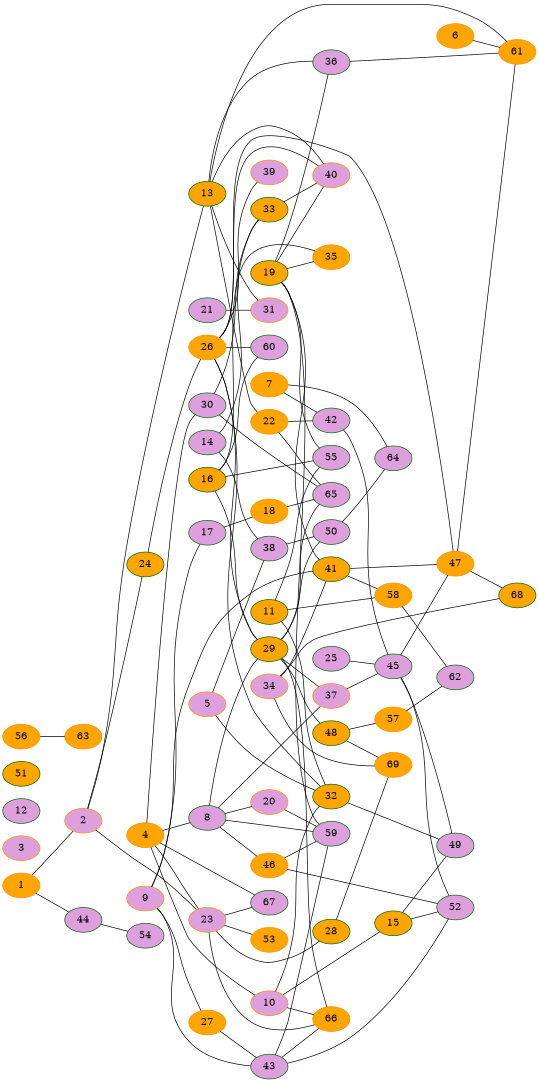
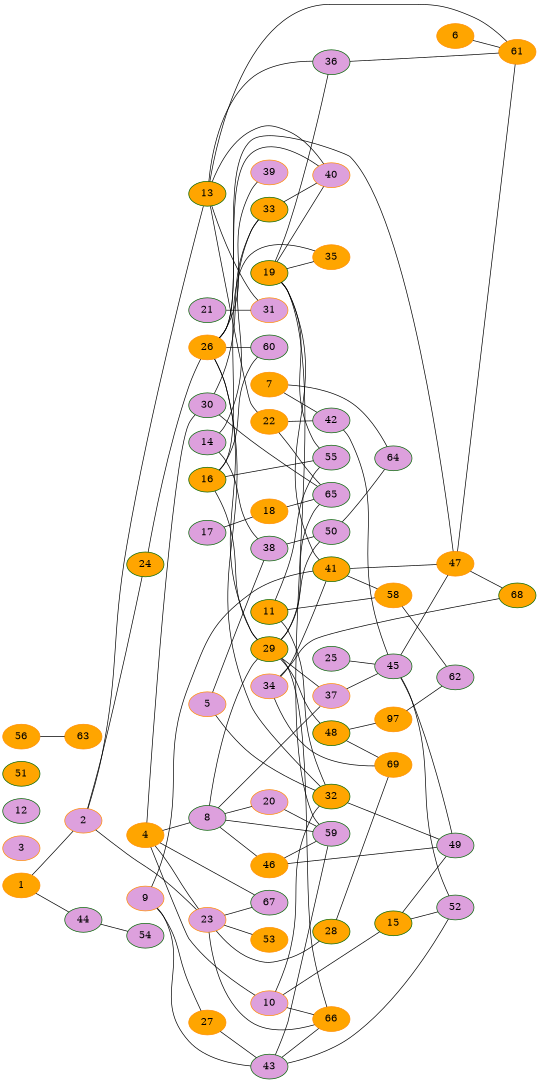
(175, 715) -> none
(393, 719) -> (393, 719)
(362, 886) -> (366, 855)
